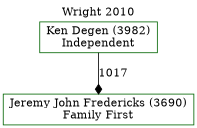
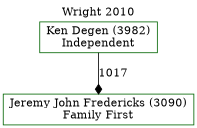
(99, 110) -> (99, 110)
